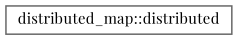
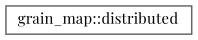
(119, 20) -> (99, 20)
